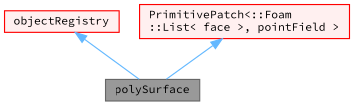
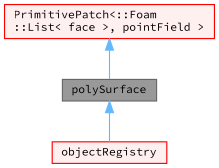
(112, 59) -> (110, 127)
